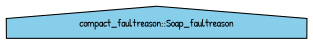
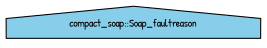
(157, 24) -> (133, 24)
